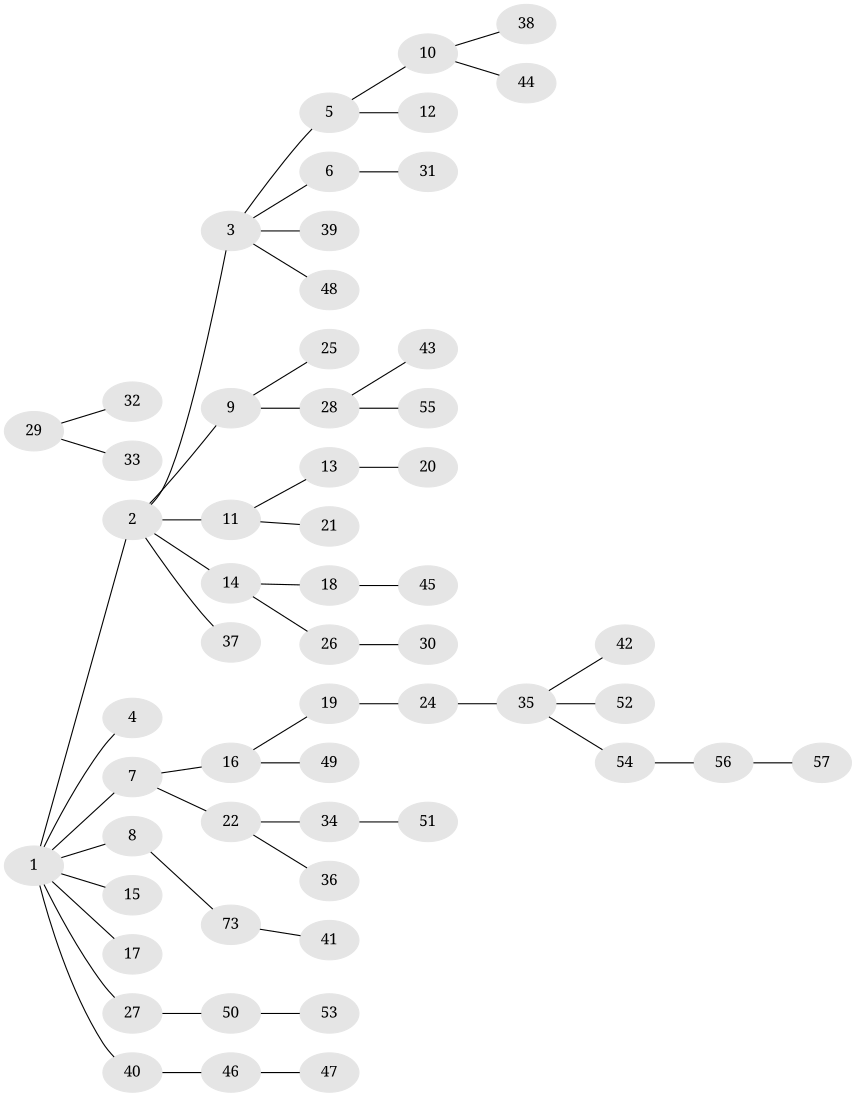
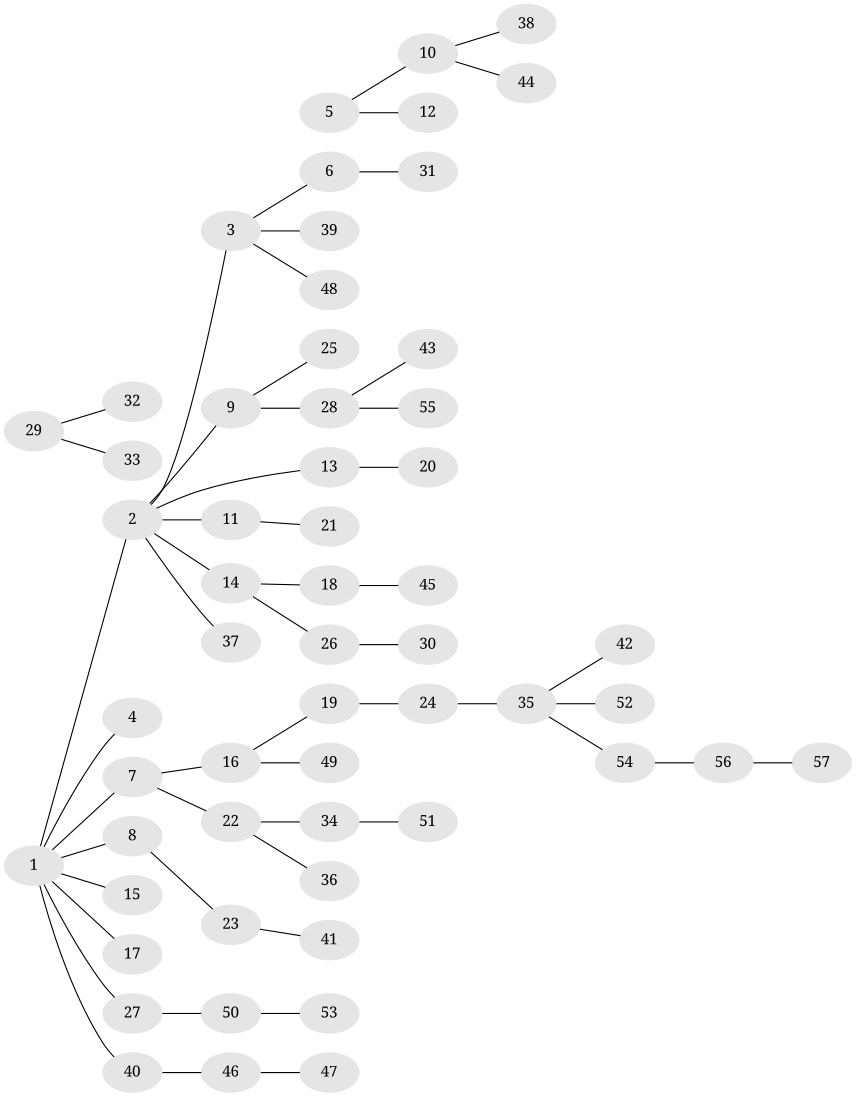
(277, 170) -> none
(280, 494) -> (227, 484)
(231, 925) -> (231, 925)
